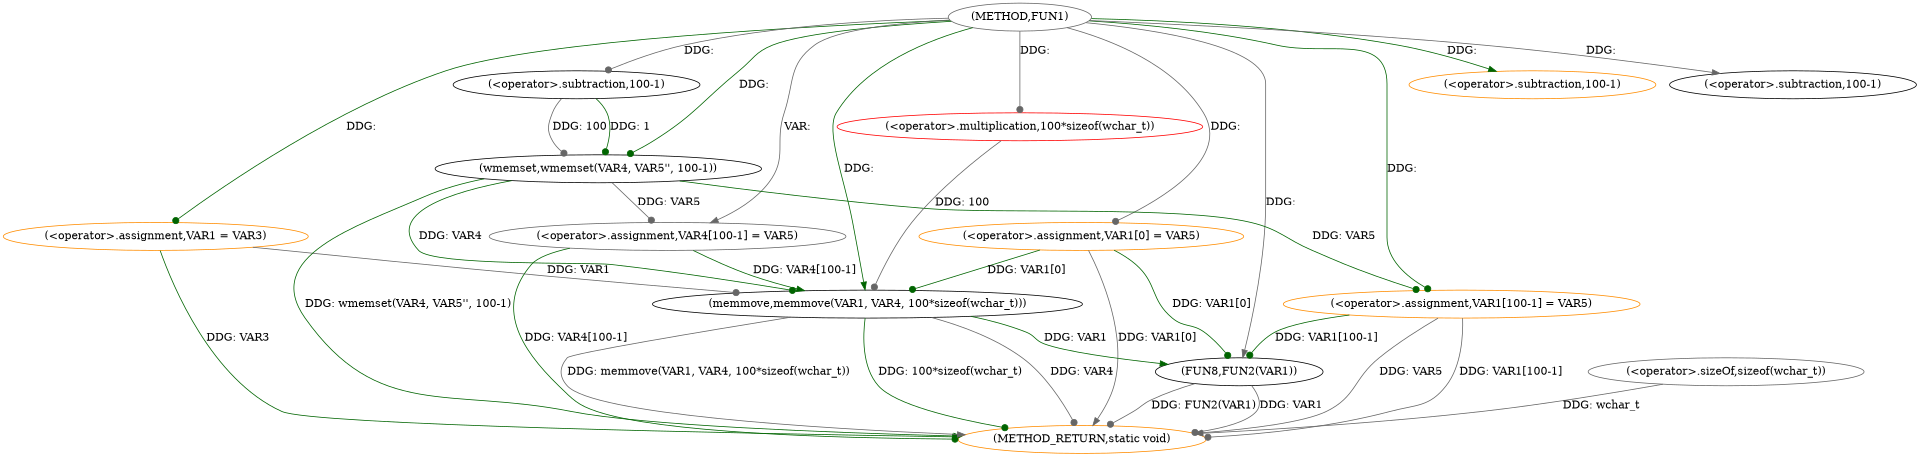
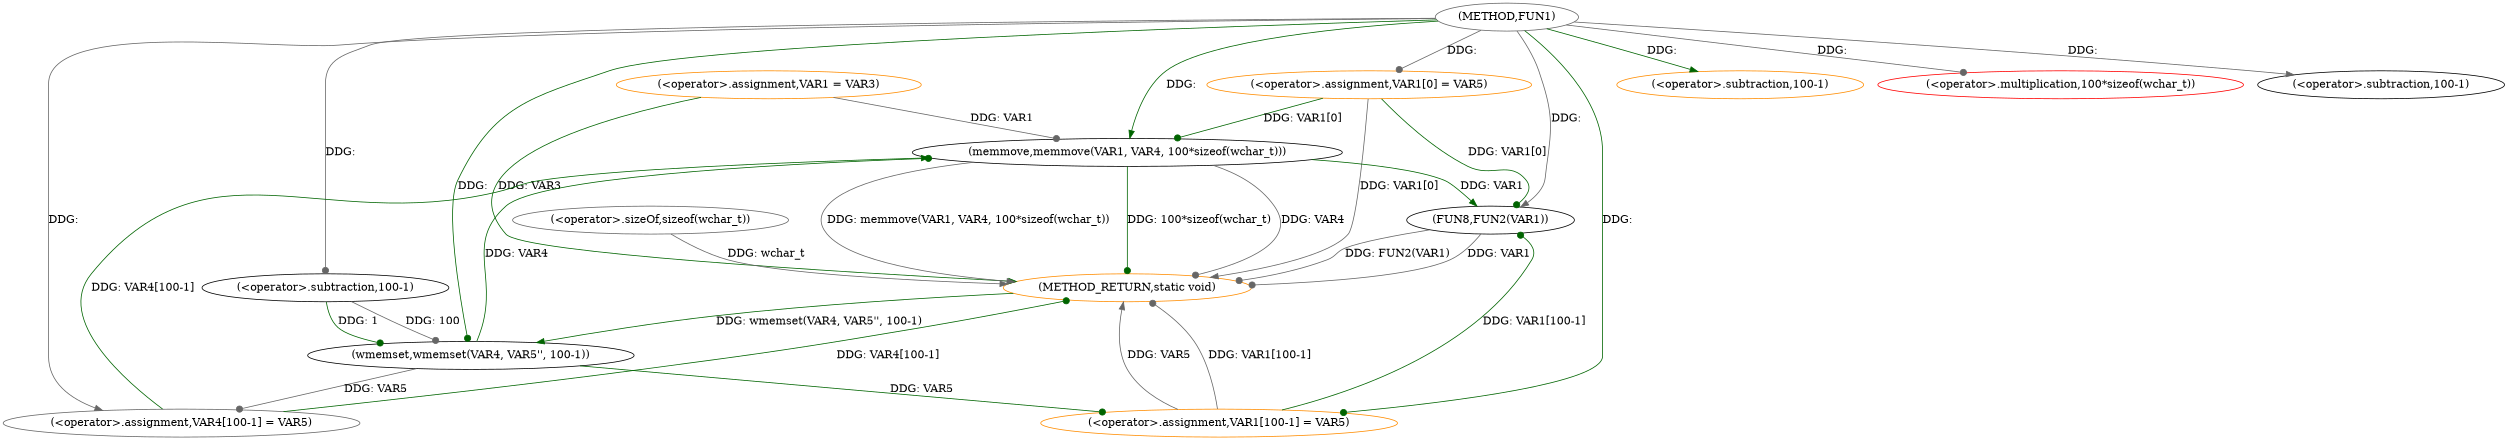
(544, 51) -> none
(799, 127) -> (65, 220)
(928, 204) -> none
(486, 401) -> (778, 310)
